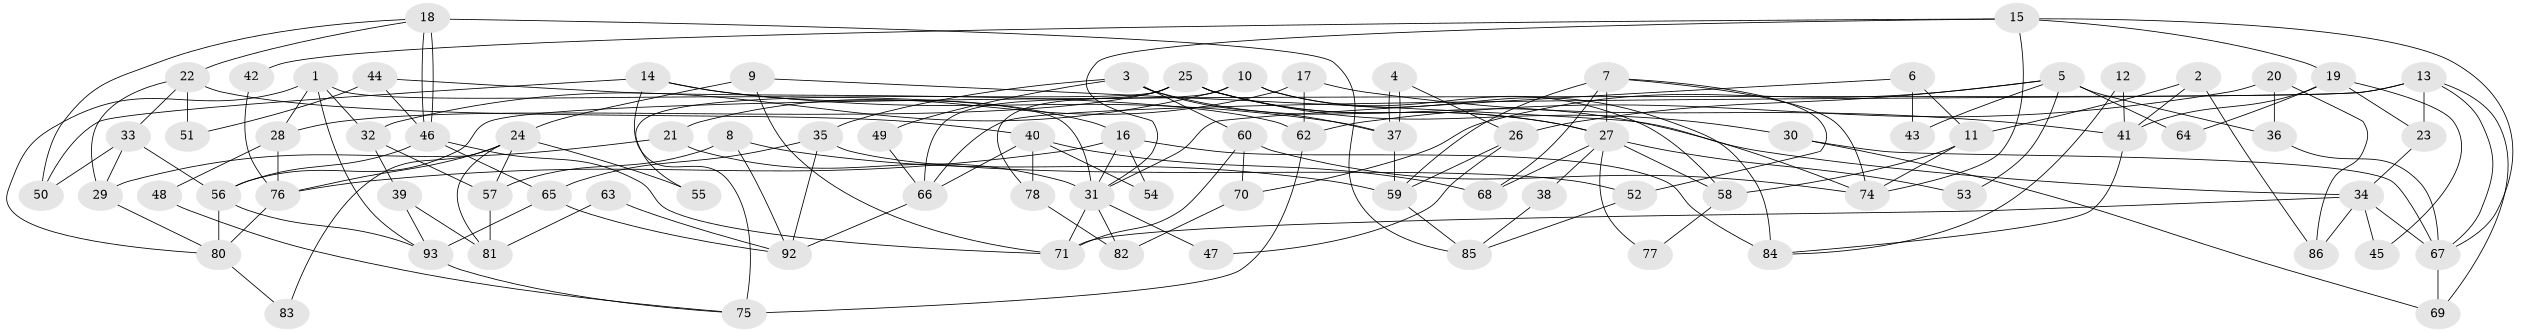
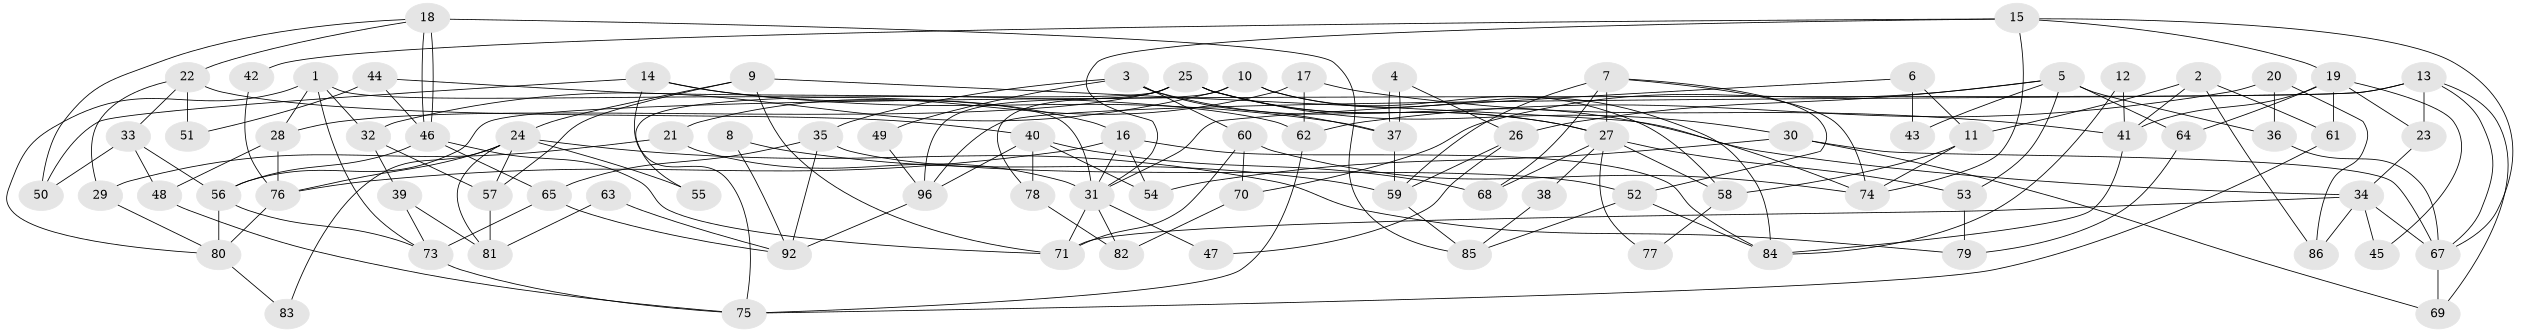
none -> (2334, 136)
none -> (1455, 160)
(114, 166) -> (144, 166)
(610, 166) -> (584, 121)
(925, 196) -> (925, 196)
none -> (1702, 225)
(431, 255) -> (431, 255)
none -> (1964, 255)
